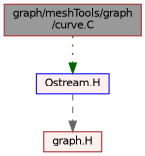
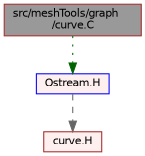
(73, 20) -> (73, 20)
(73, 142) -> (73, 142)
